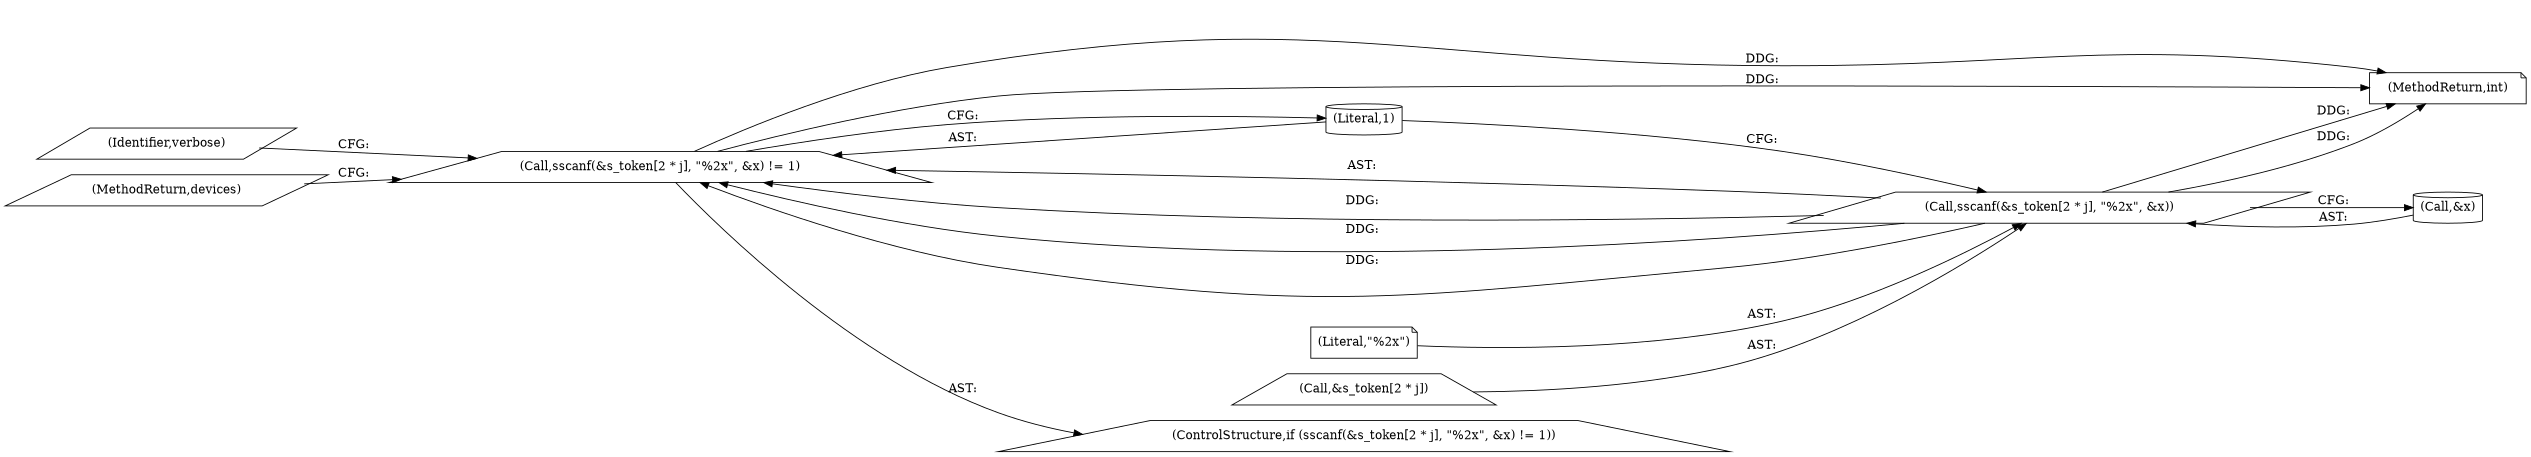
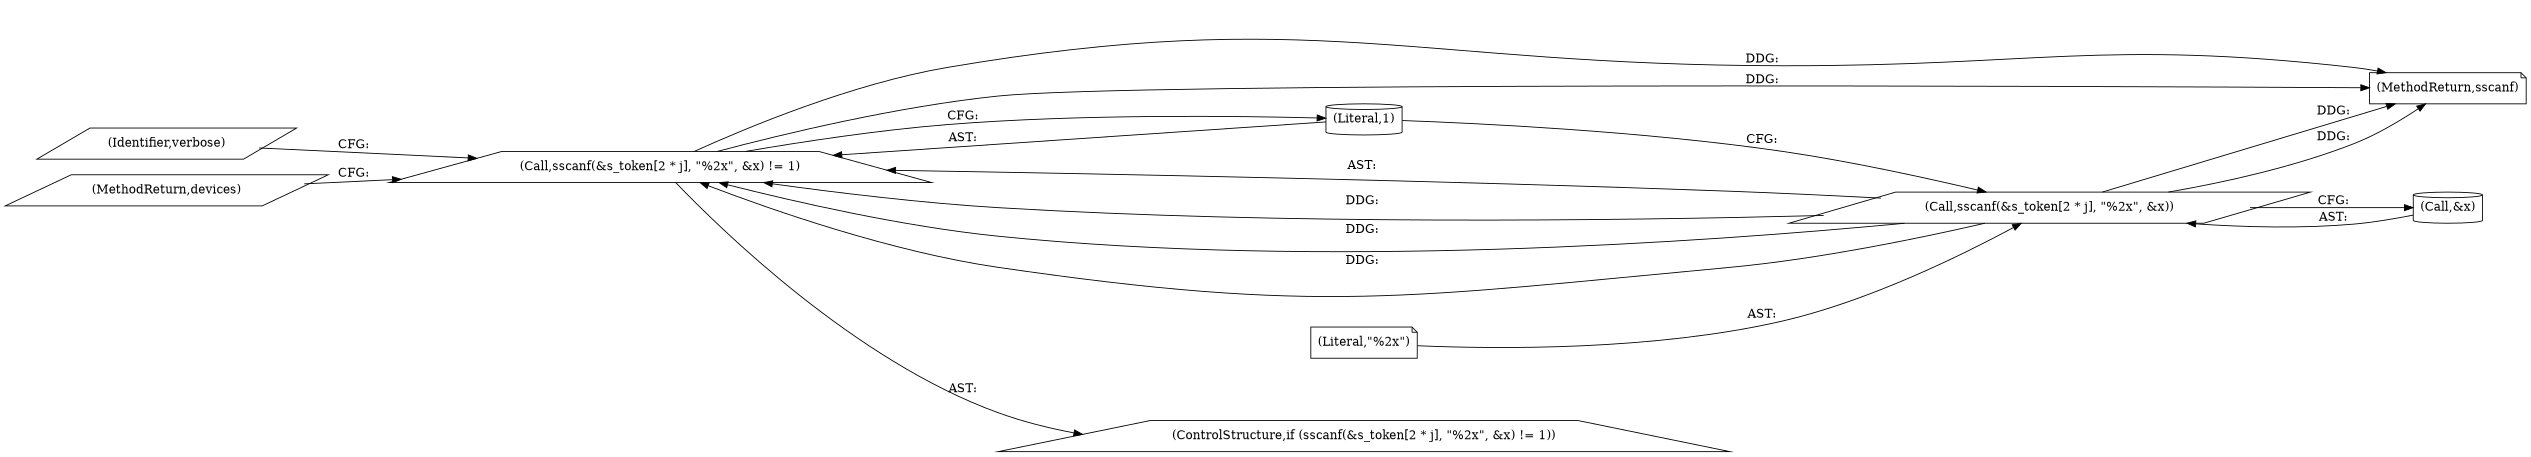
(2448, 88) -> (2448, 88)
(1364, 389) -> none
